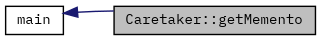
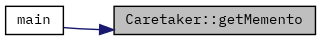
(96, 11) -> (82, 29)
